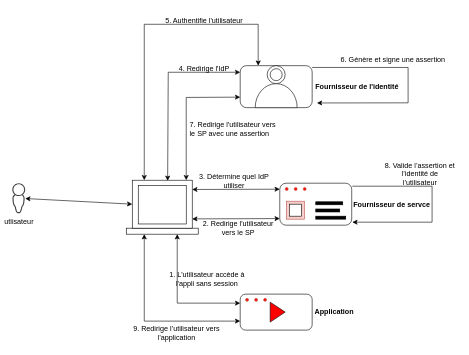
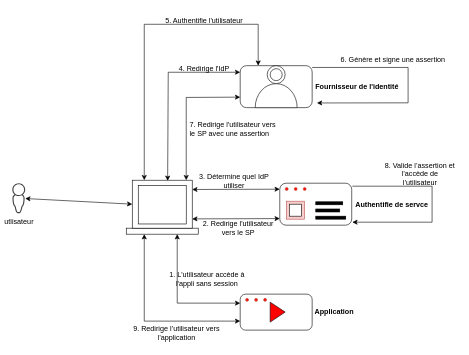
(420, 174) -> (420, 174)
(392, 205) -> (392, 205)
